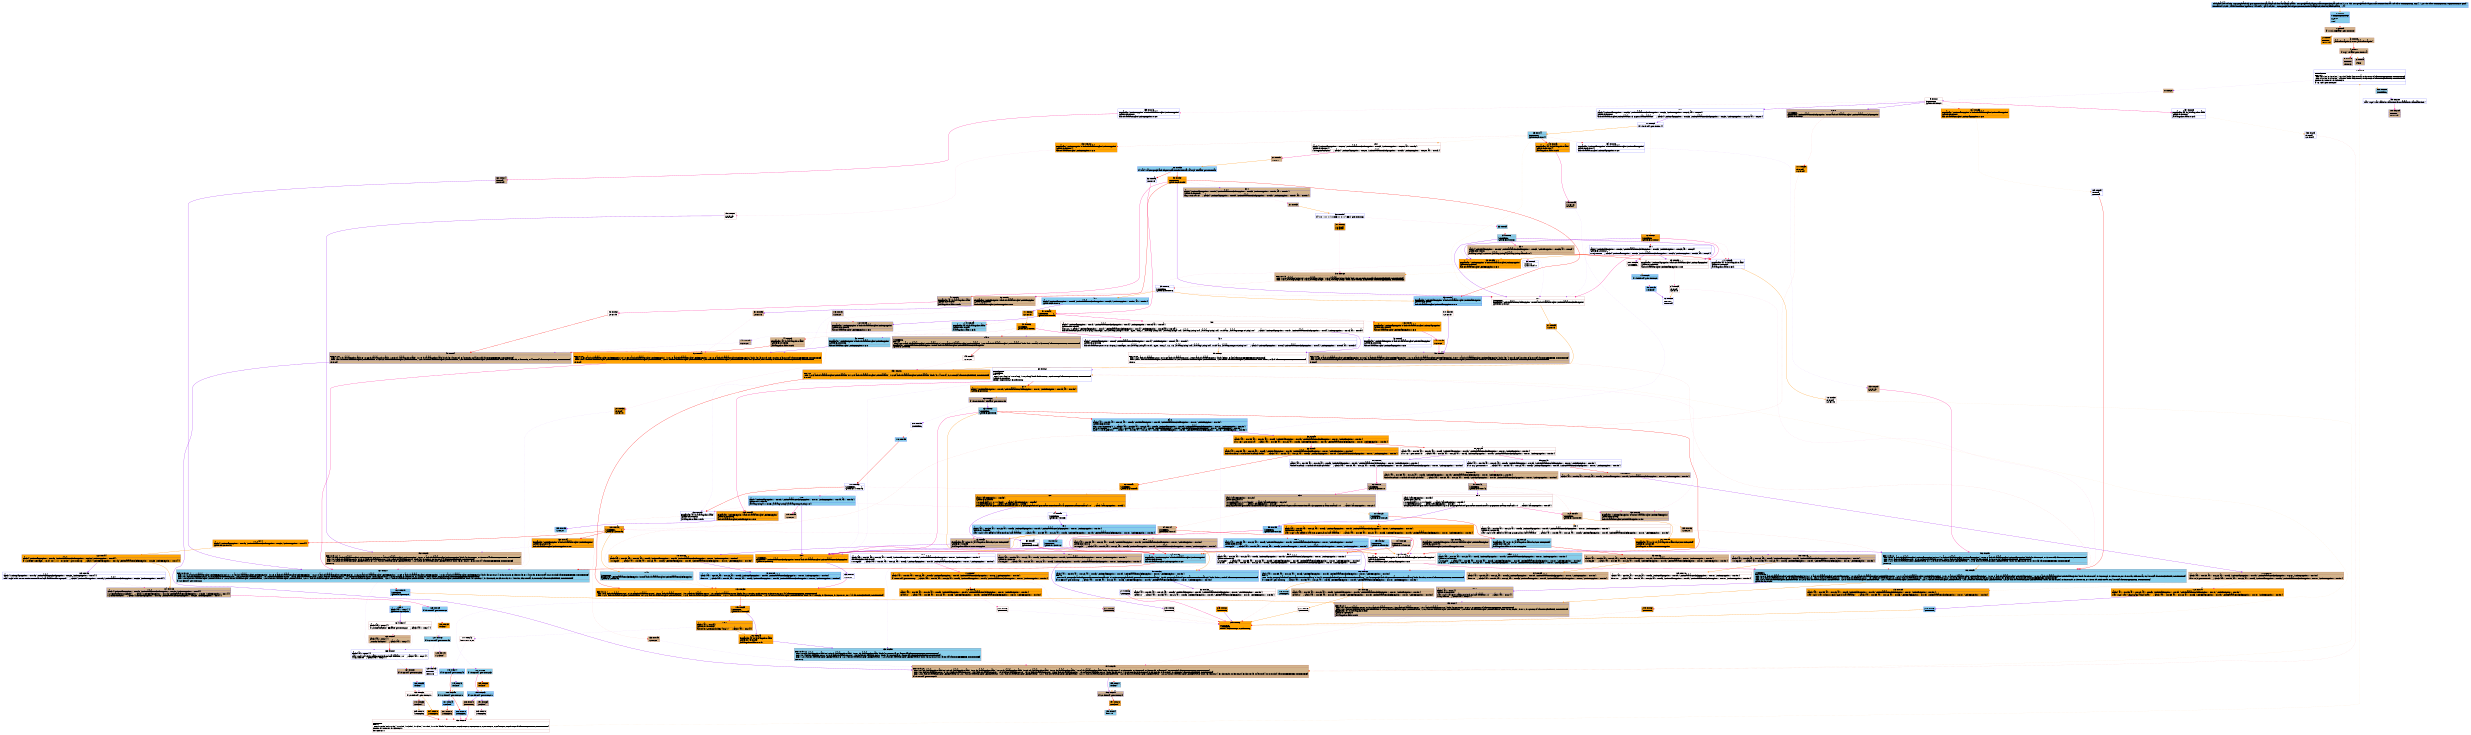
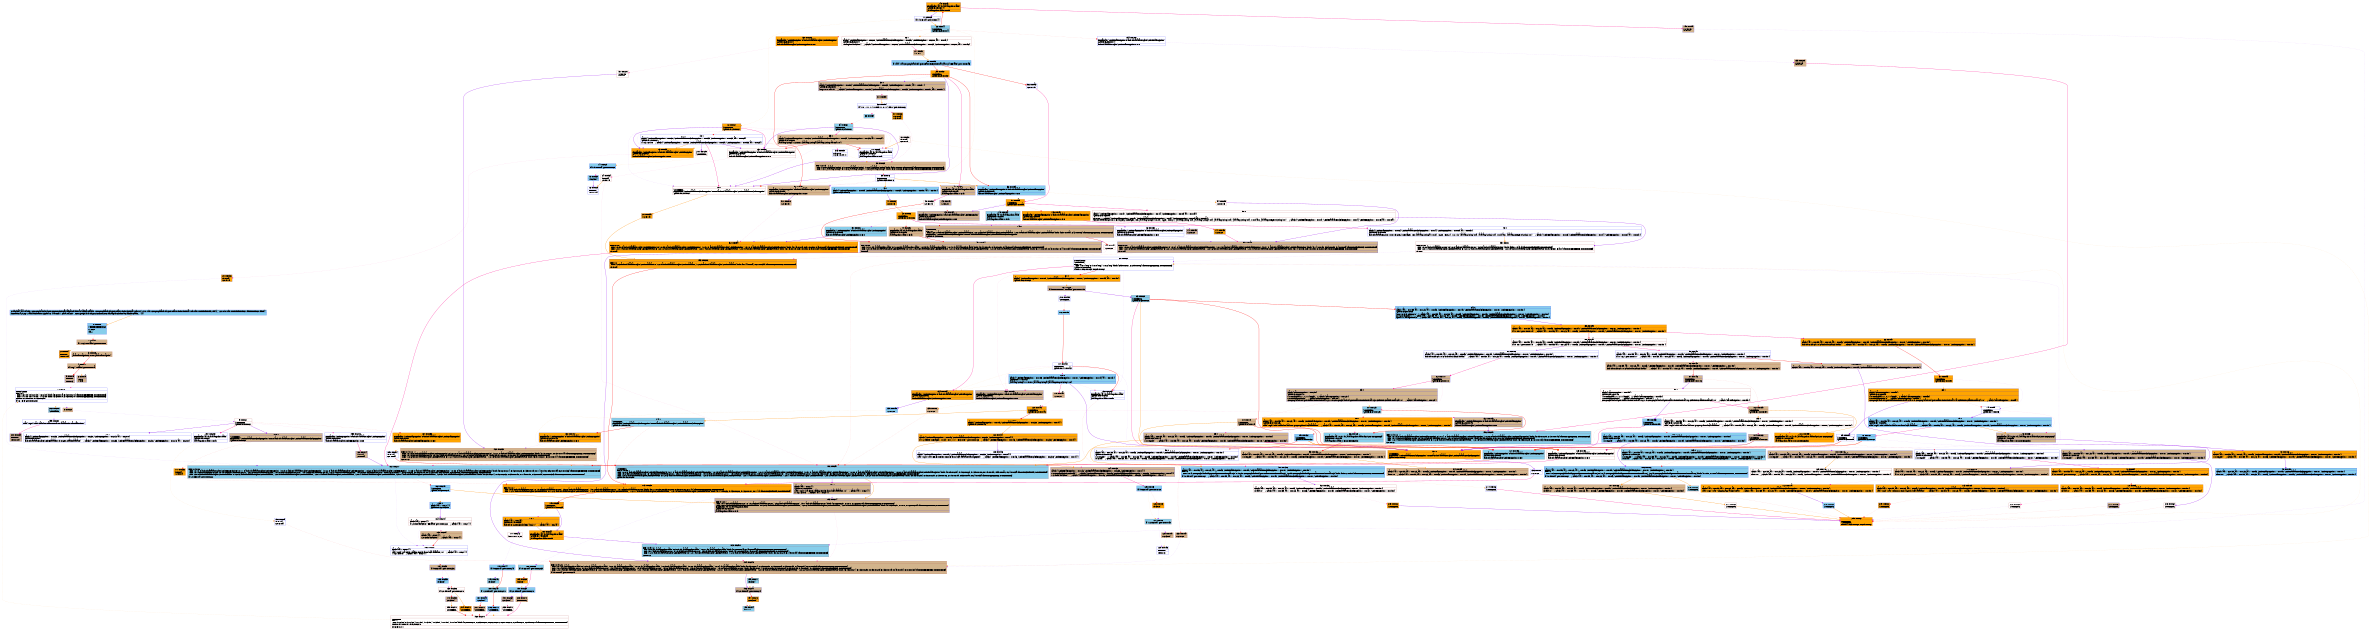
(1663, 120) -> (934, 14)
(1786, 335) -> (893, 145)
(593, 535) -> (616, 430)
(863, 559) -> (1924, 455)
